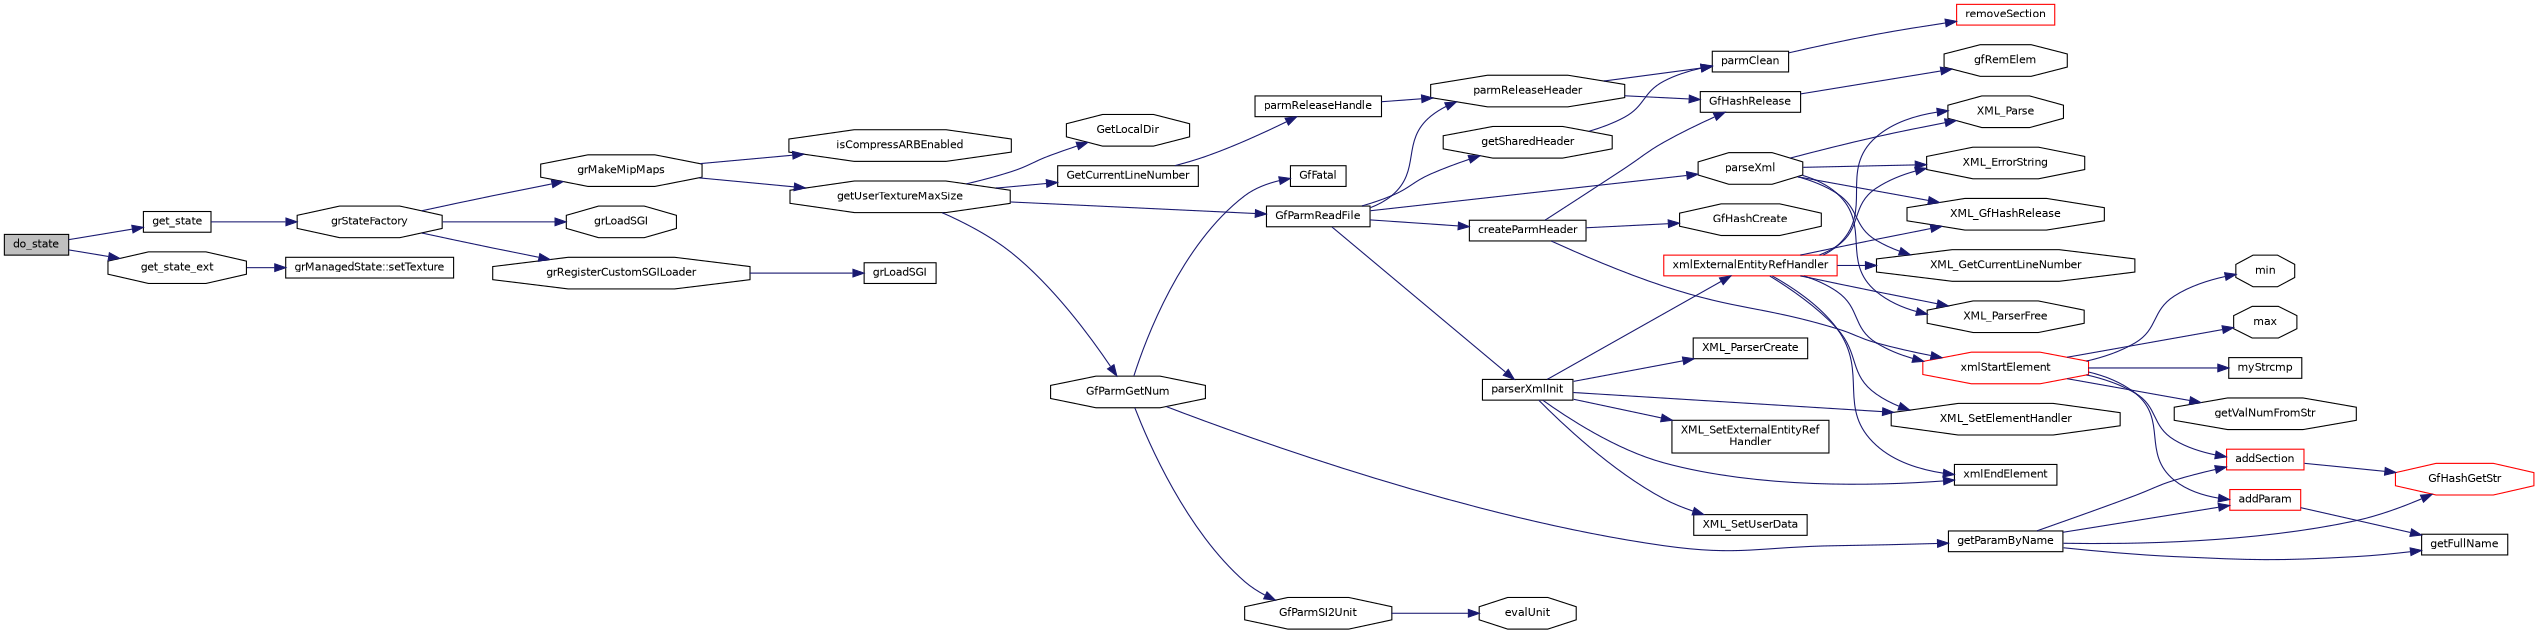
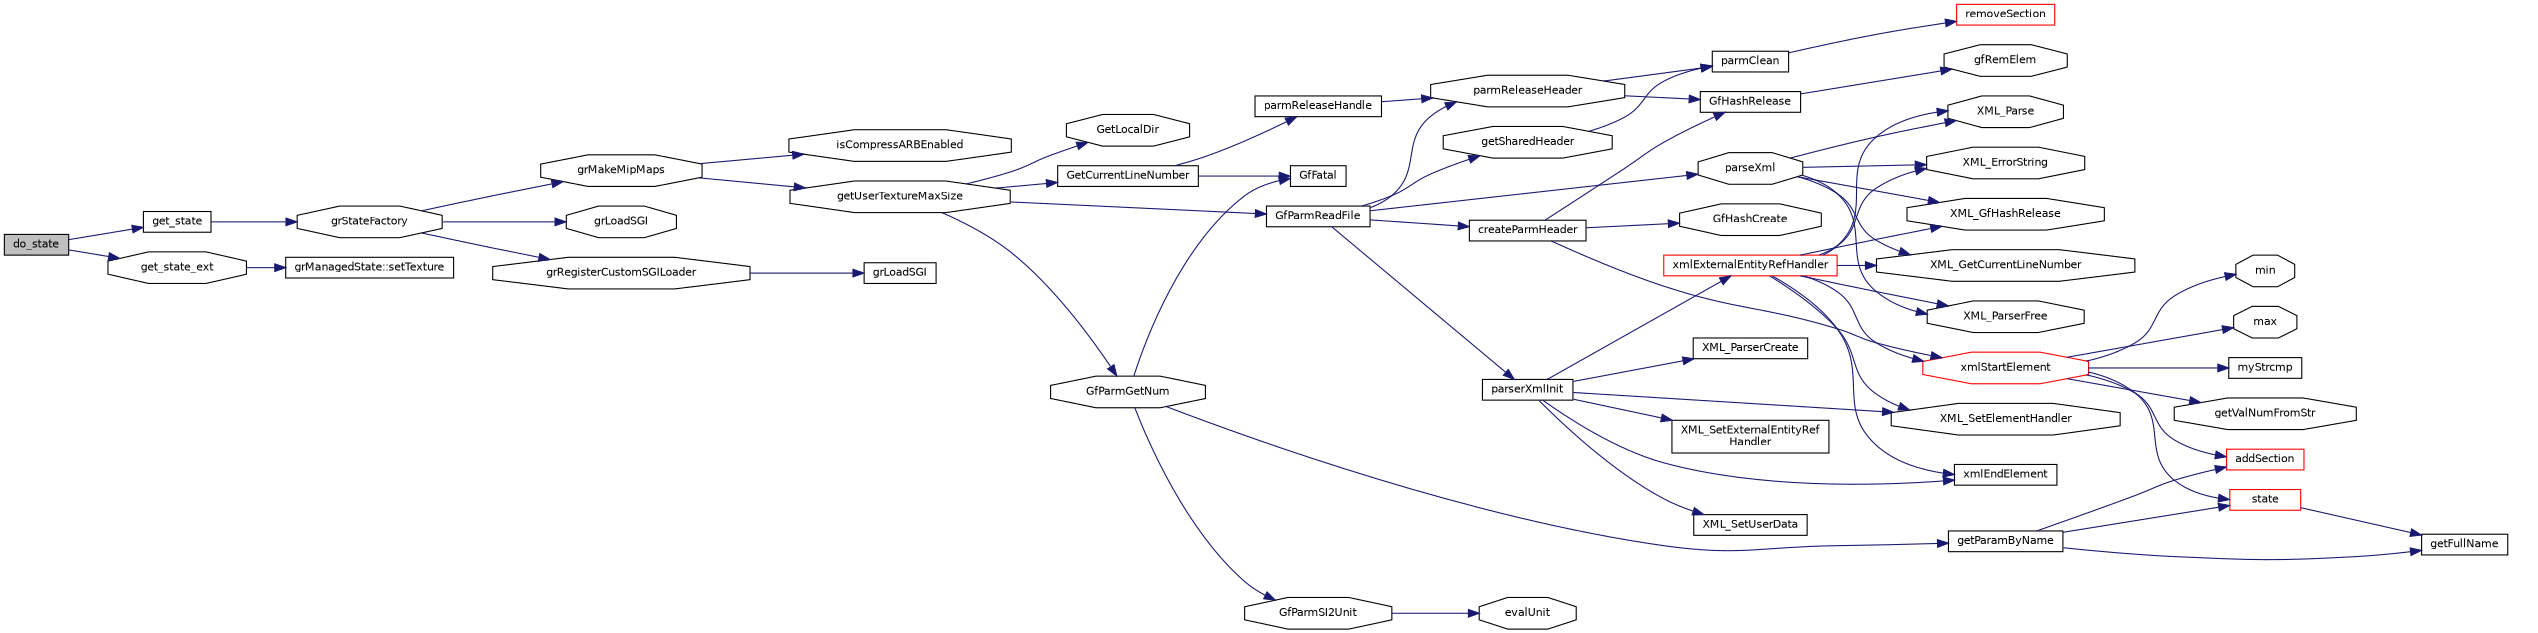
none -> (1239, 176)
(2465, 479) -> none
(2265, 500) -> (2265, 500)
